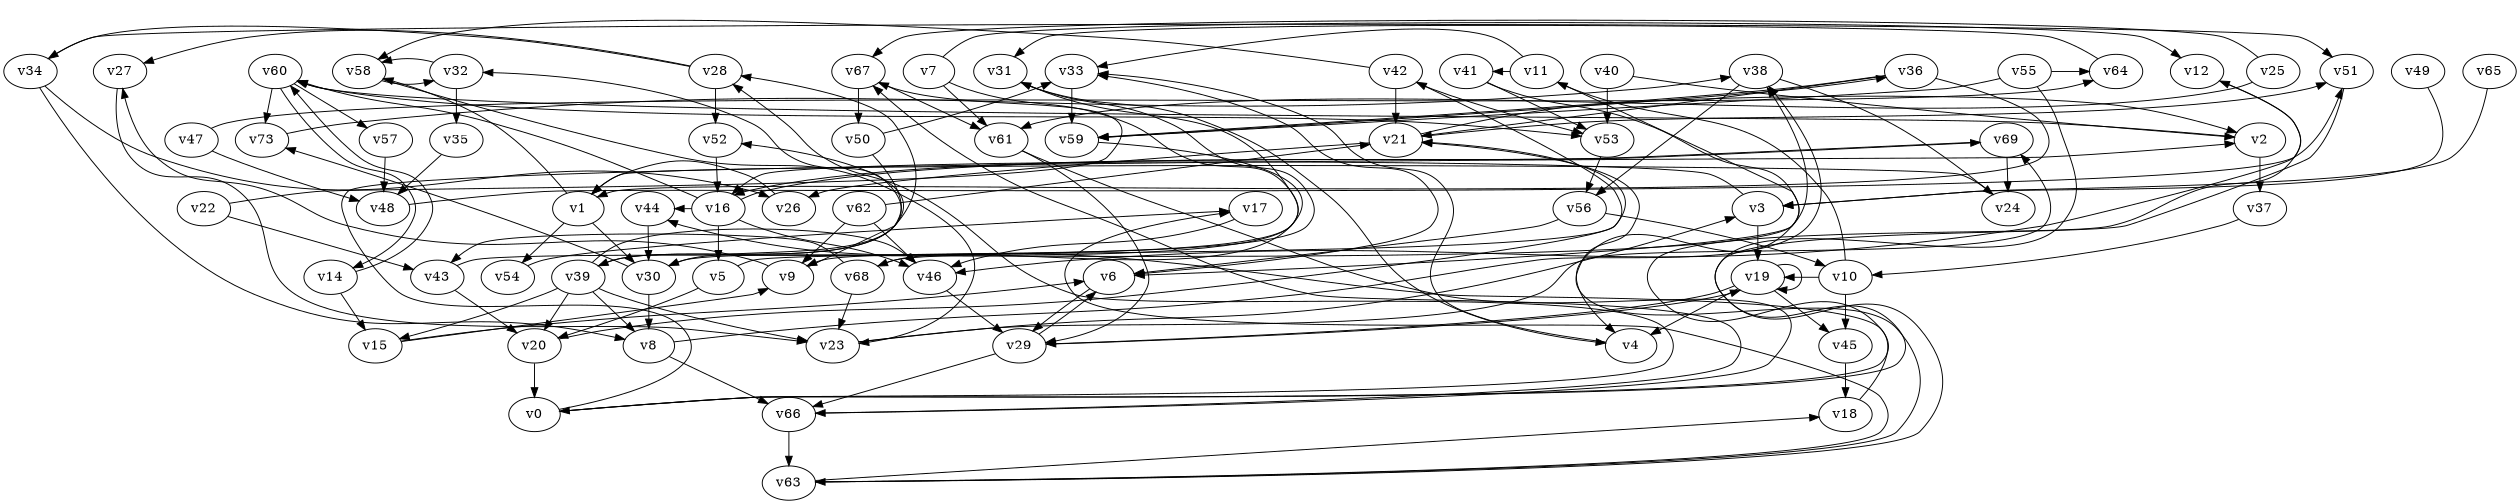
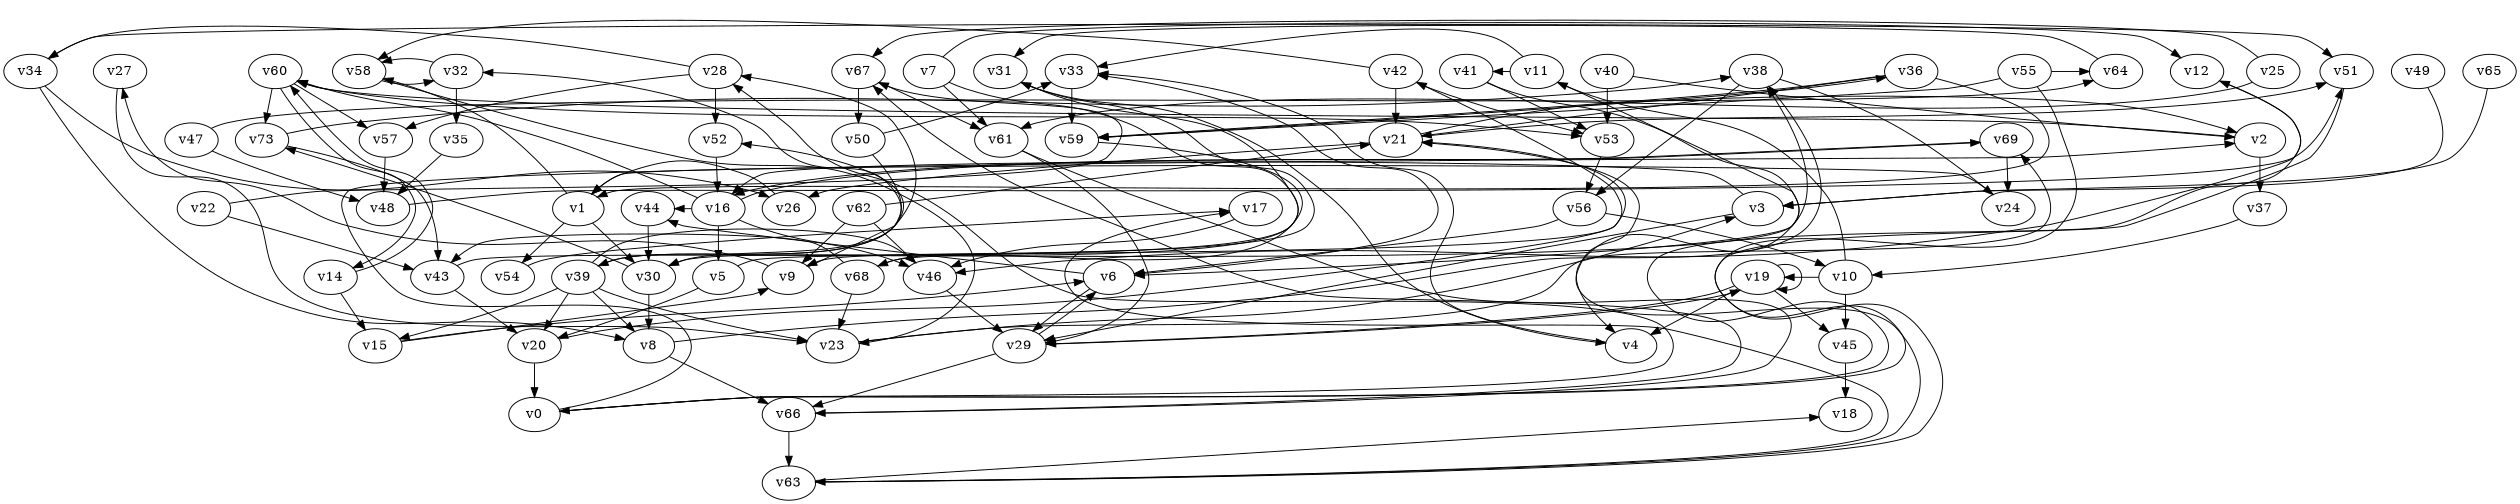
(421, 32) -> (551, 93)
none -> (385, 173)
(1758, 238) -> (1410, 272)
(1319, 281) -> (880, 250)
